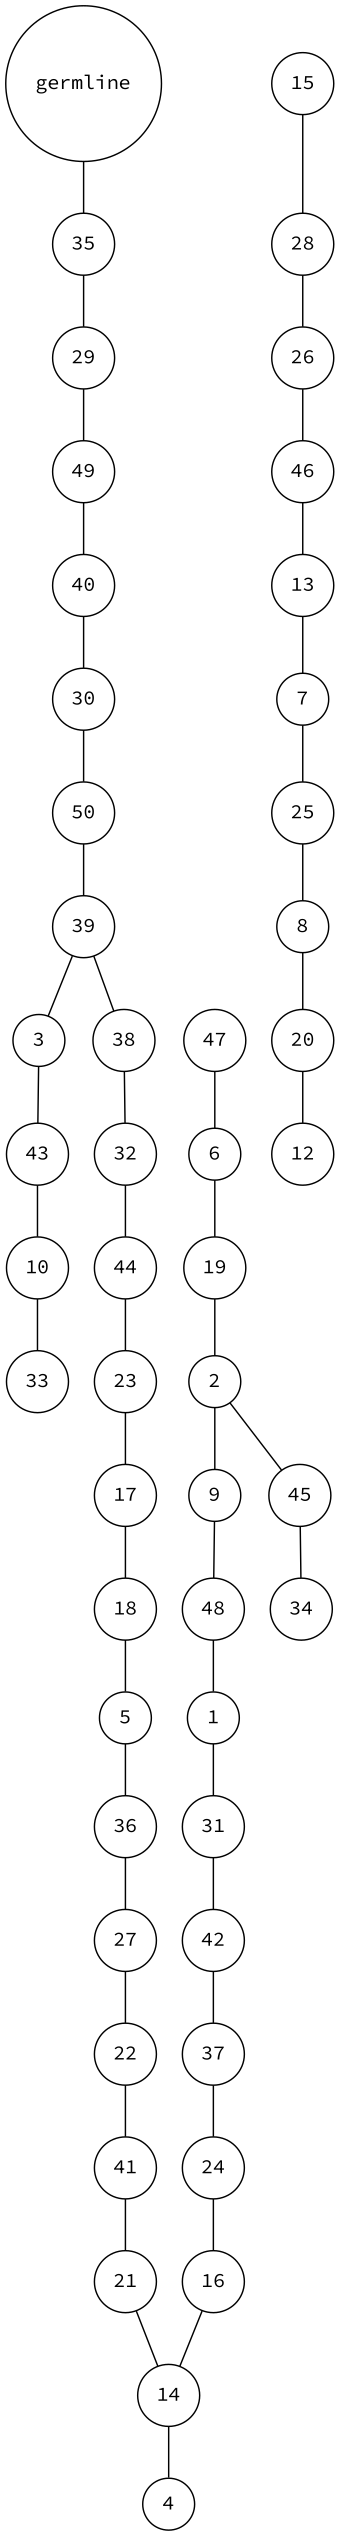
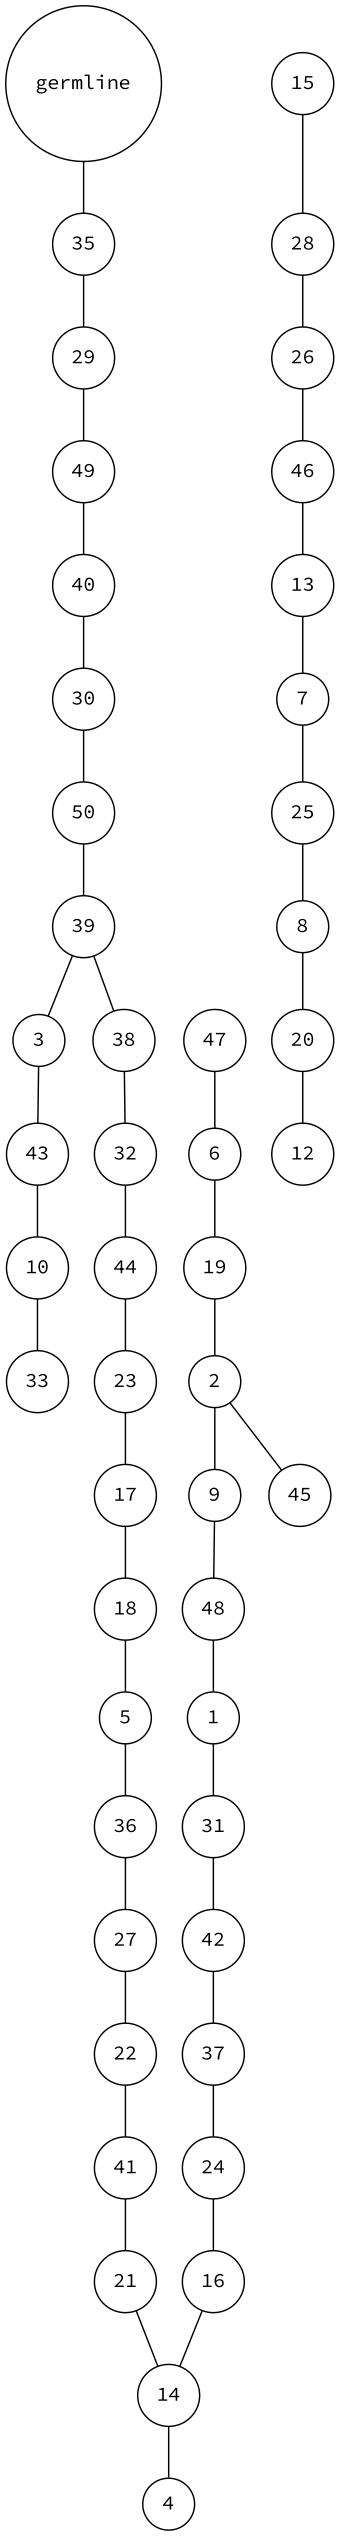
(301, 1609) -> none
